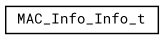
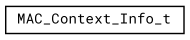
(82, 20) -> (95, 20)
